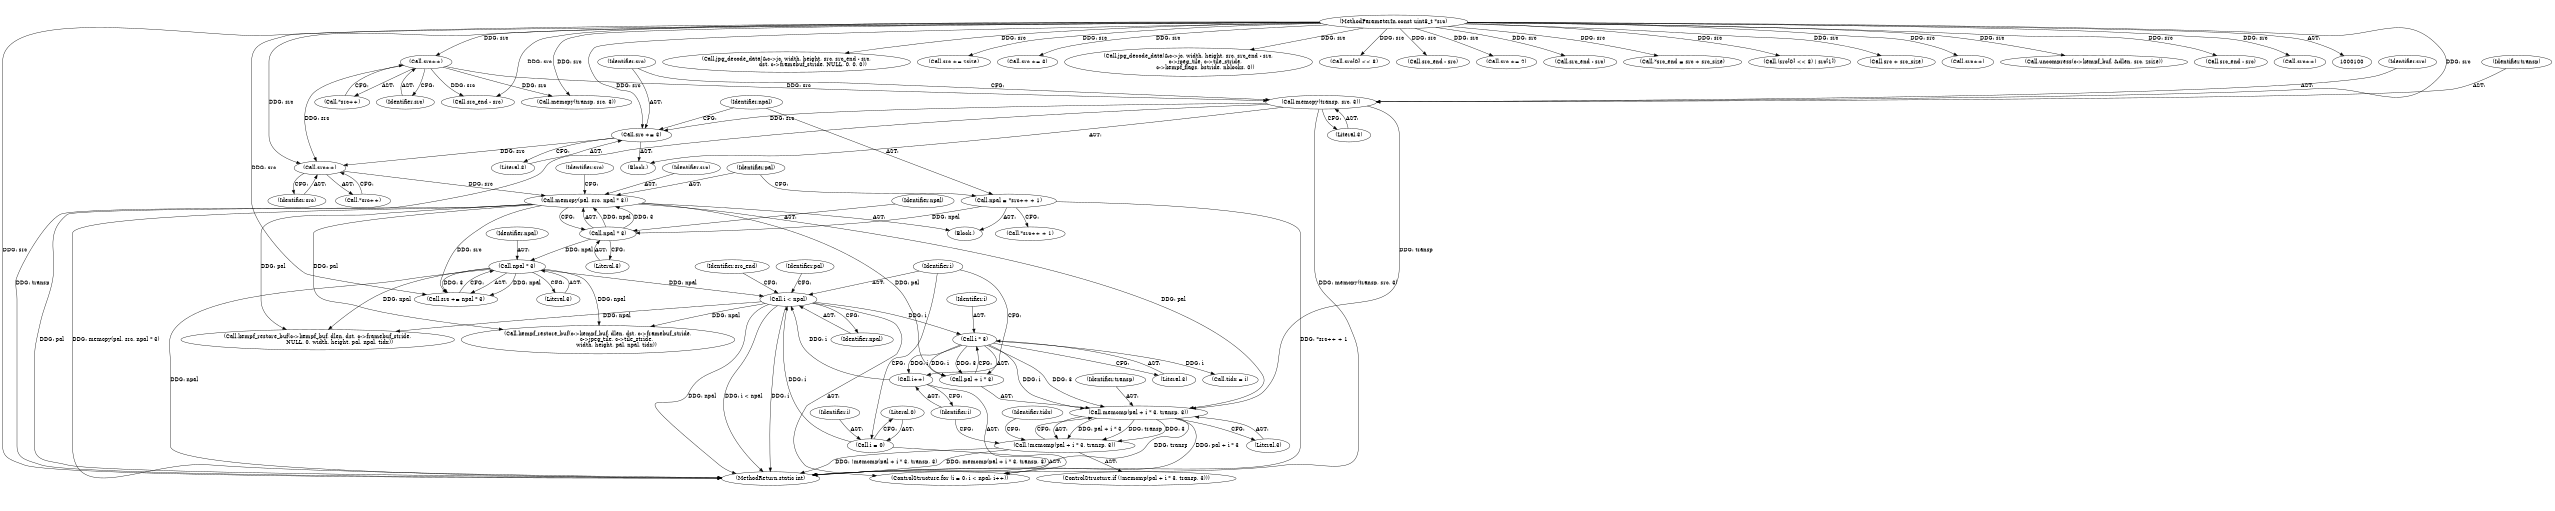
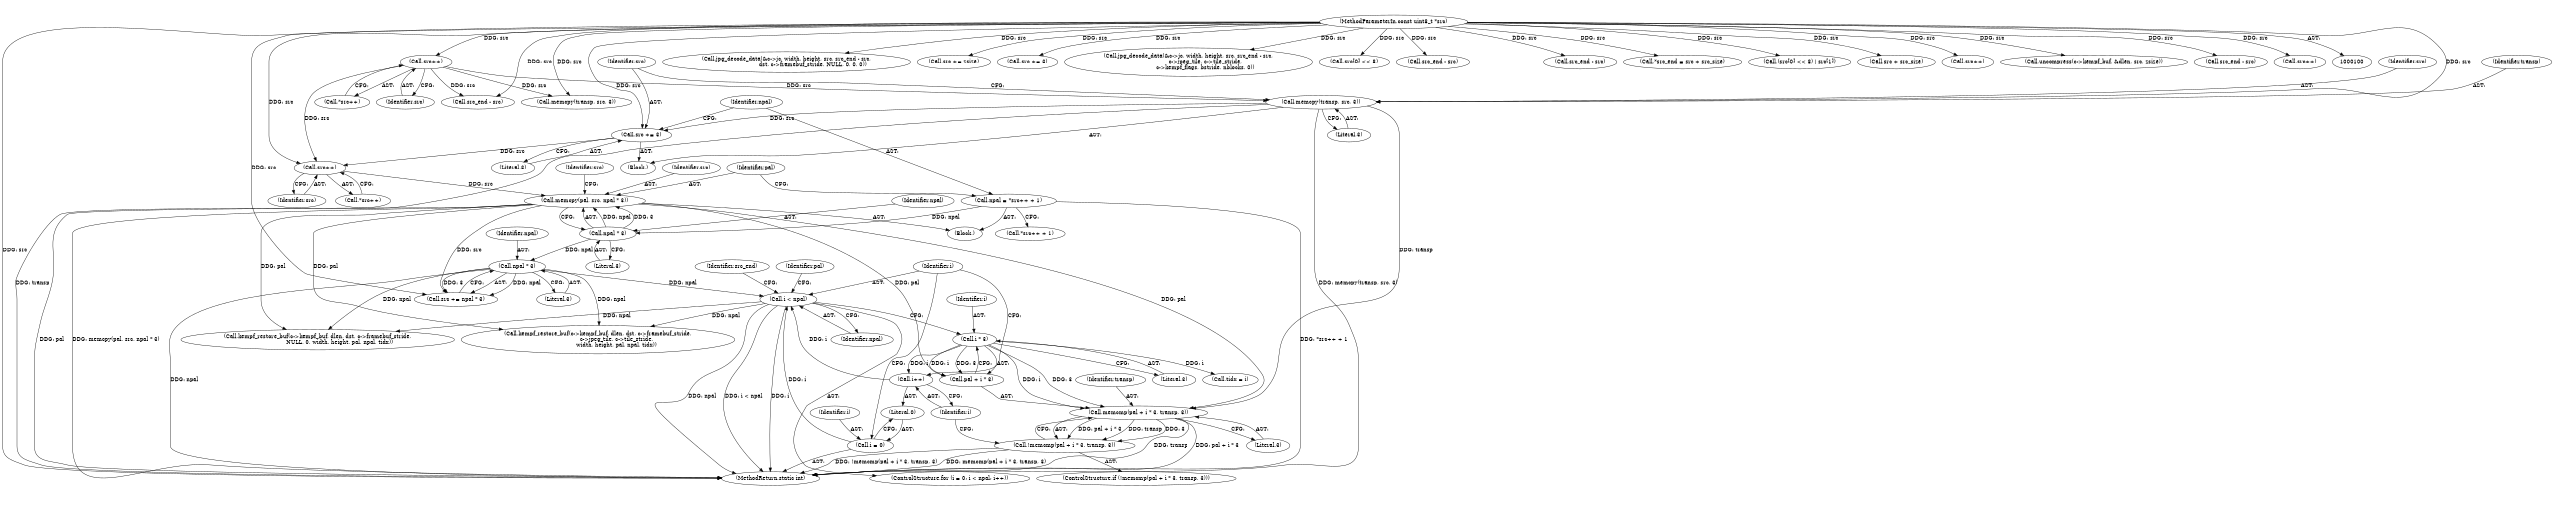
(1507, 62) -> none
(918, 316) -> (918, 316)
(1032, 413) -> none
(985, 437) -> (905, 394)
(968, 452) -> (818, 457)
